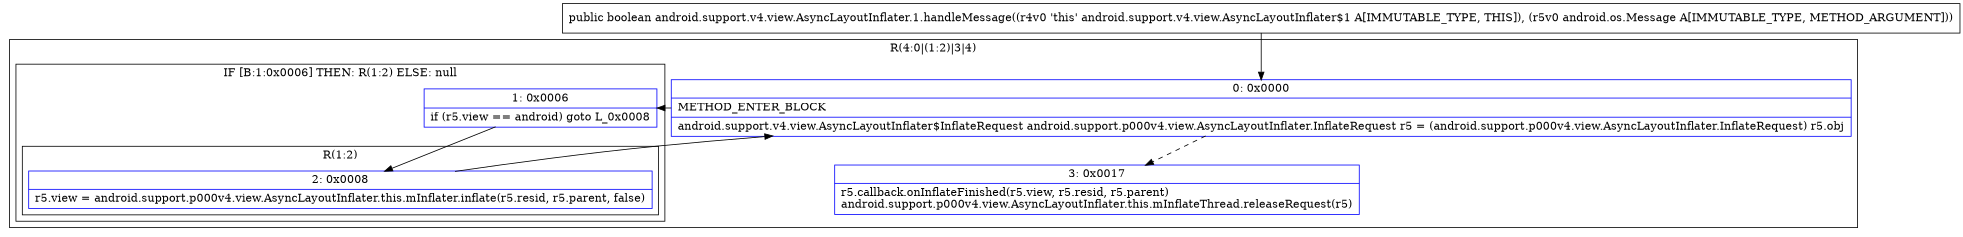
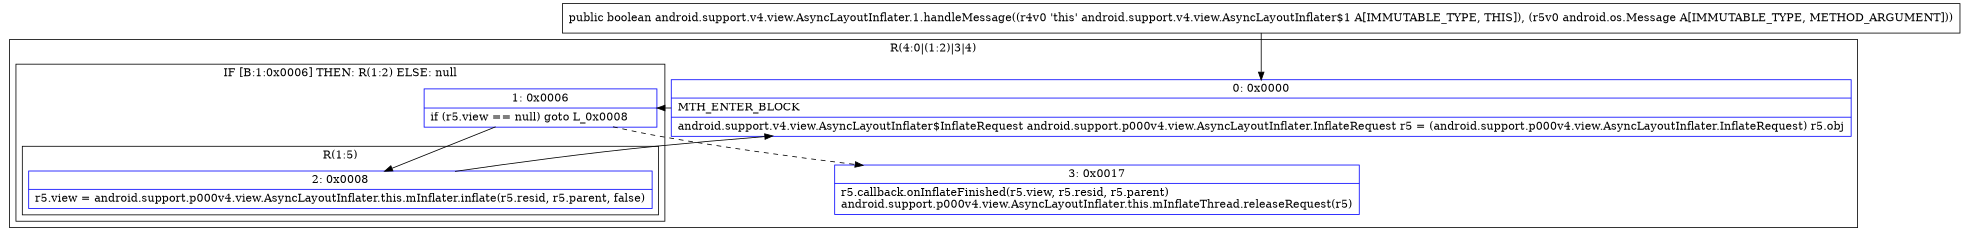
(752, 107) -> (739, 107)
(541, 117) -> (529, 117)
(1179, 149) -> (734, 148)
(340, 155) -> (340, 155)
